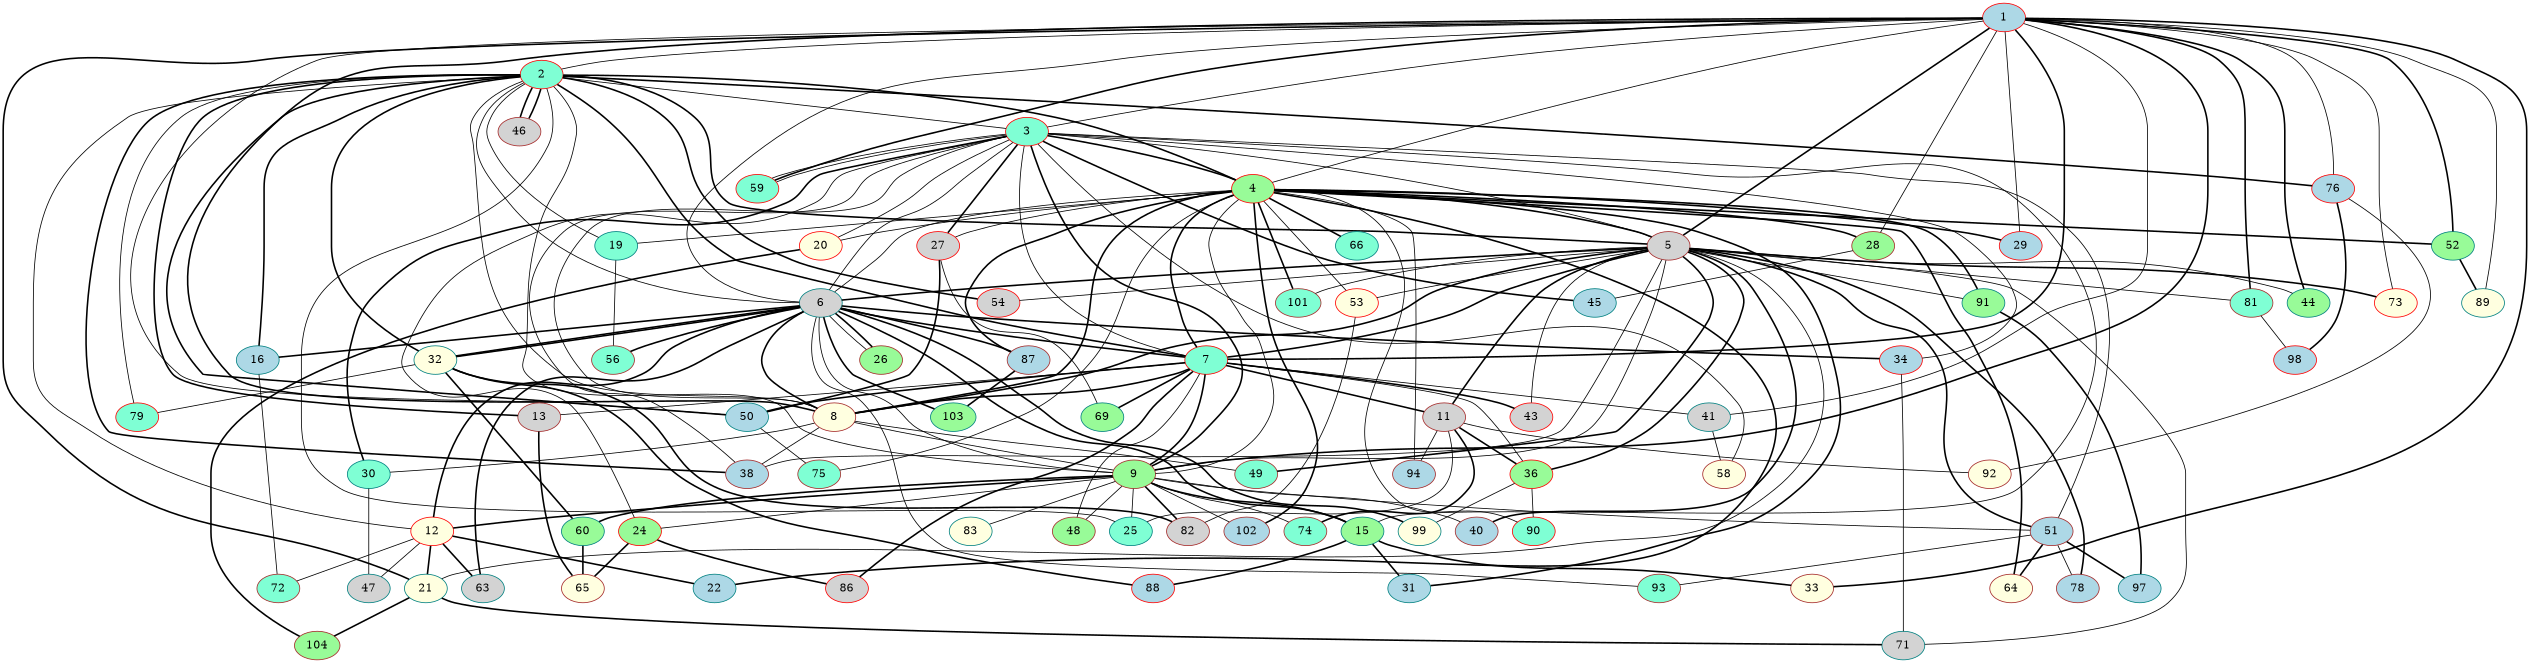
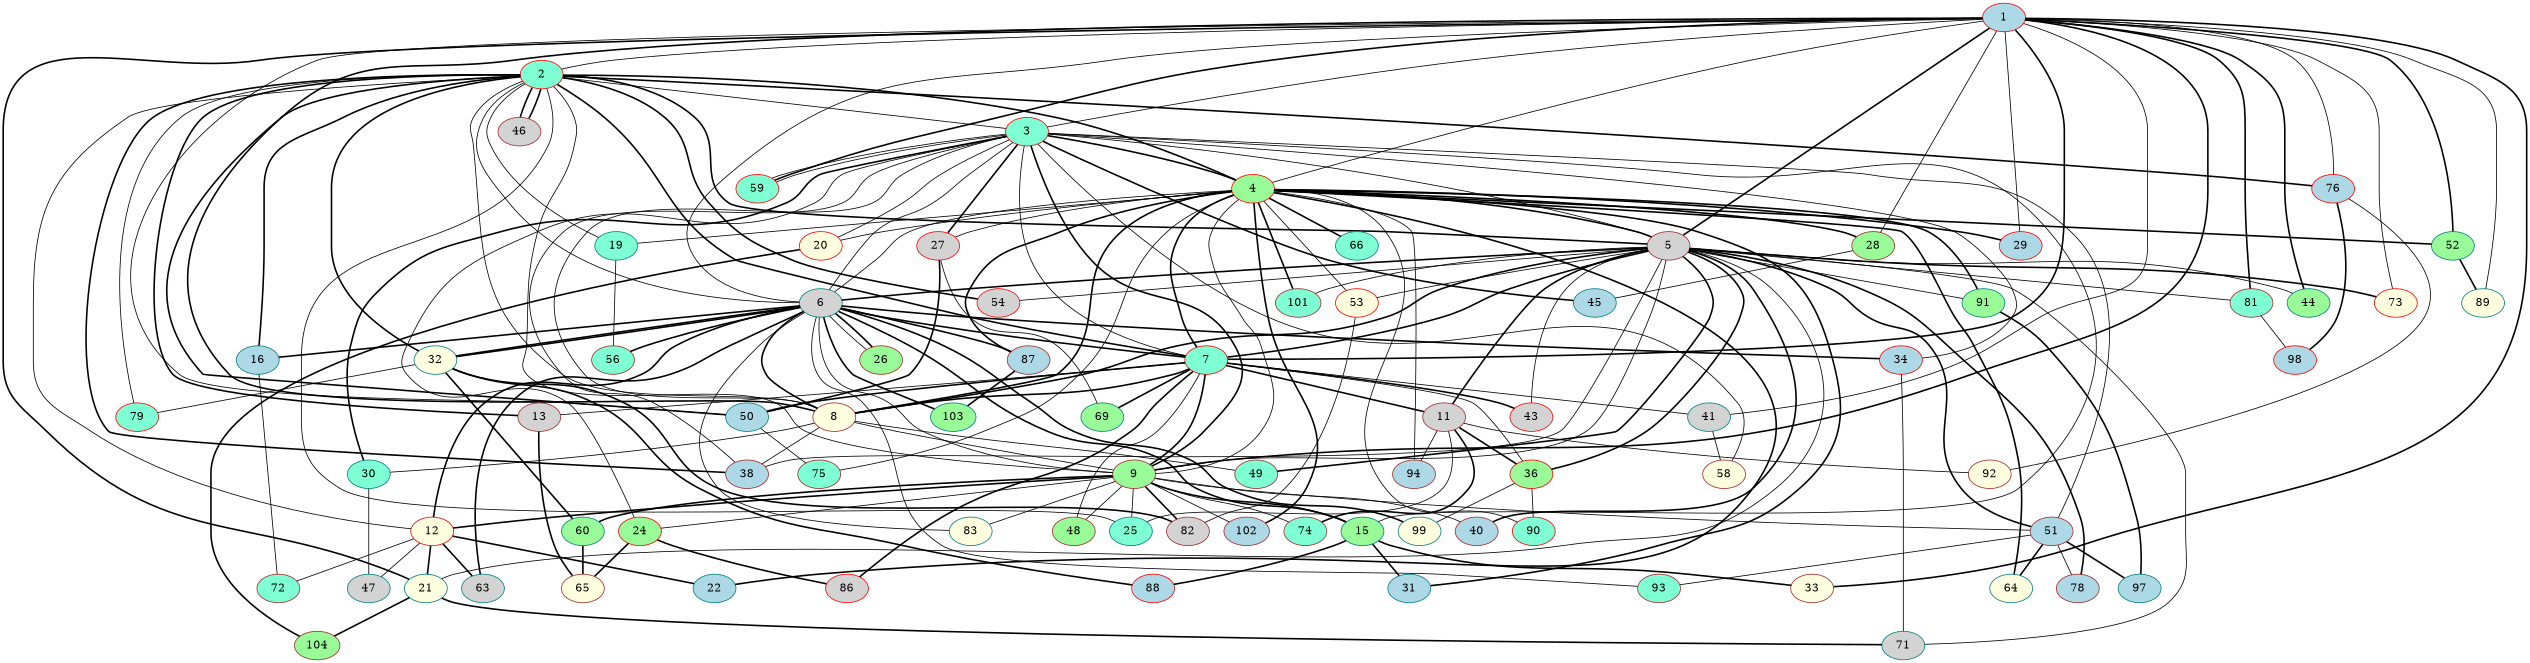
none -> (705, 465)
(2011, 588) -> (2011, 588)
